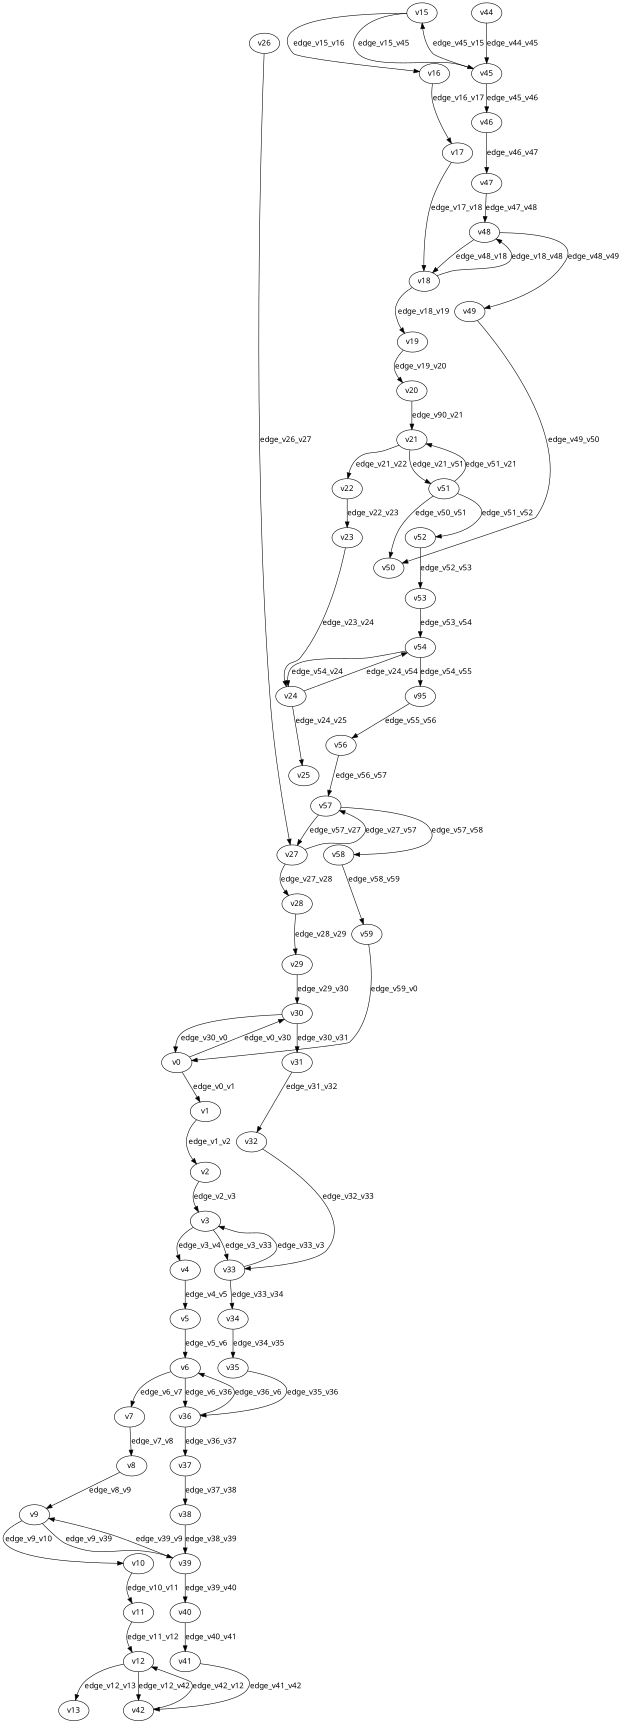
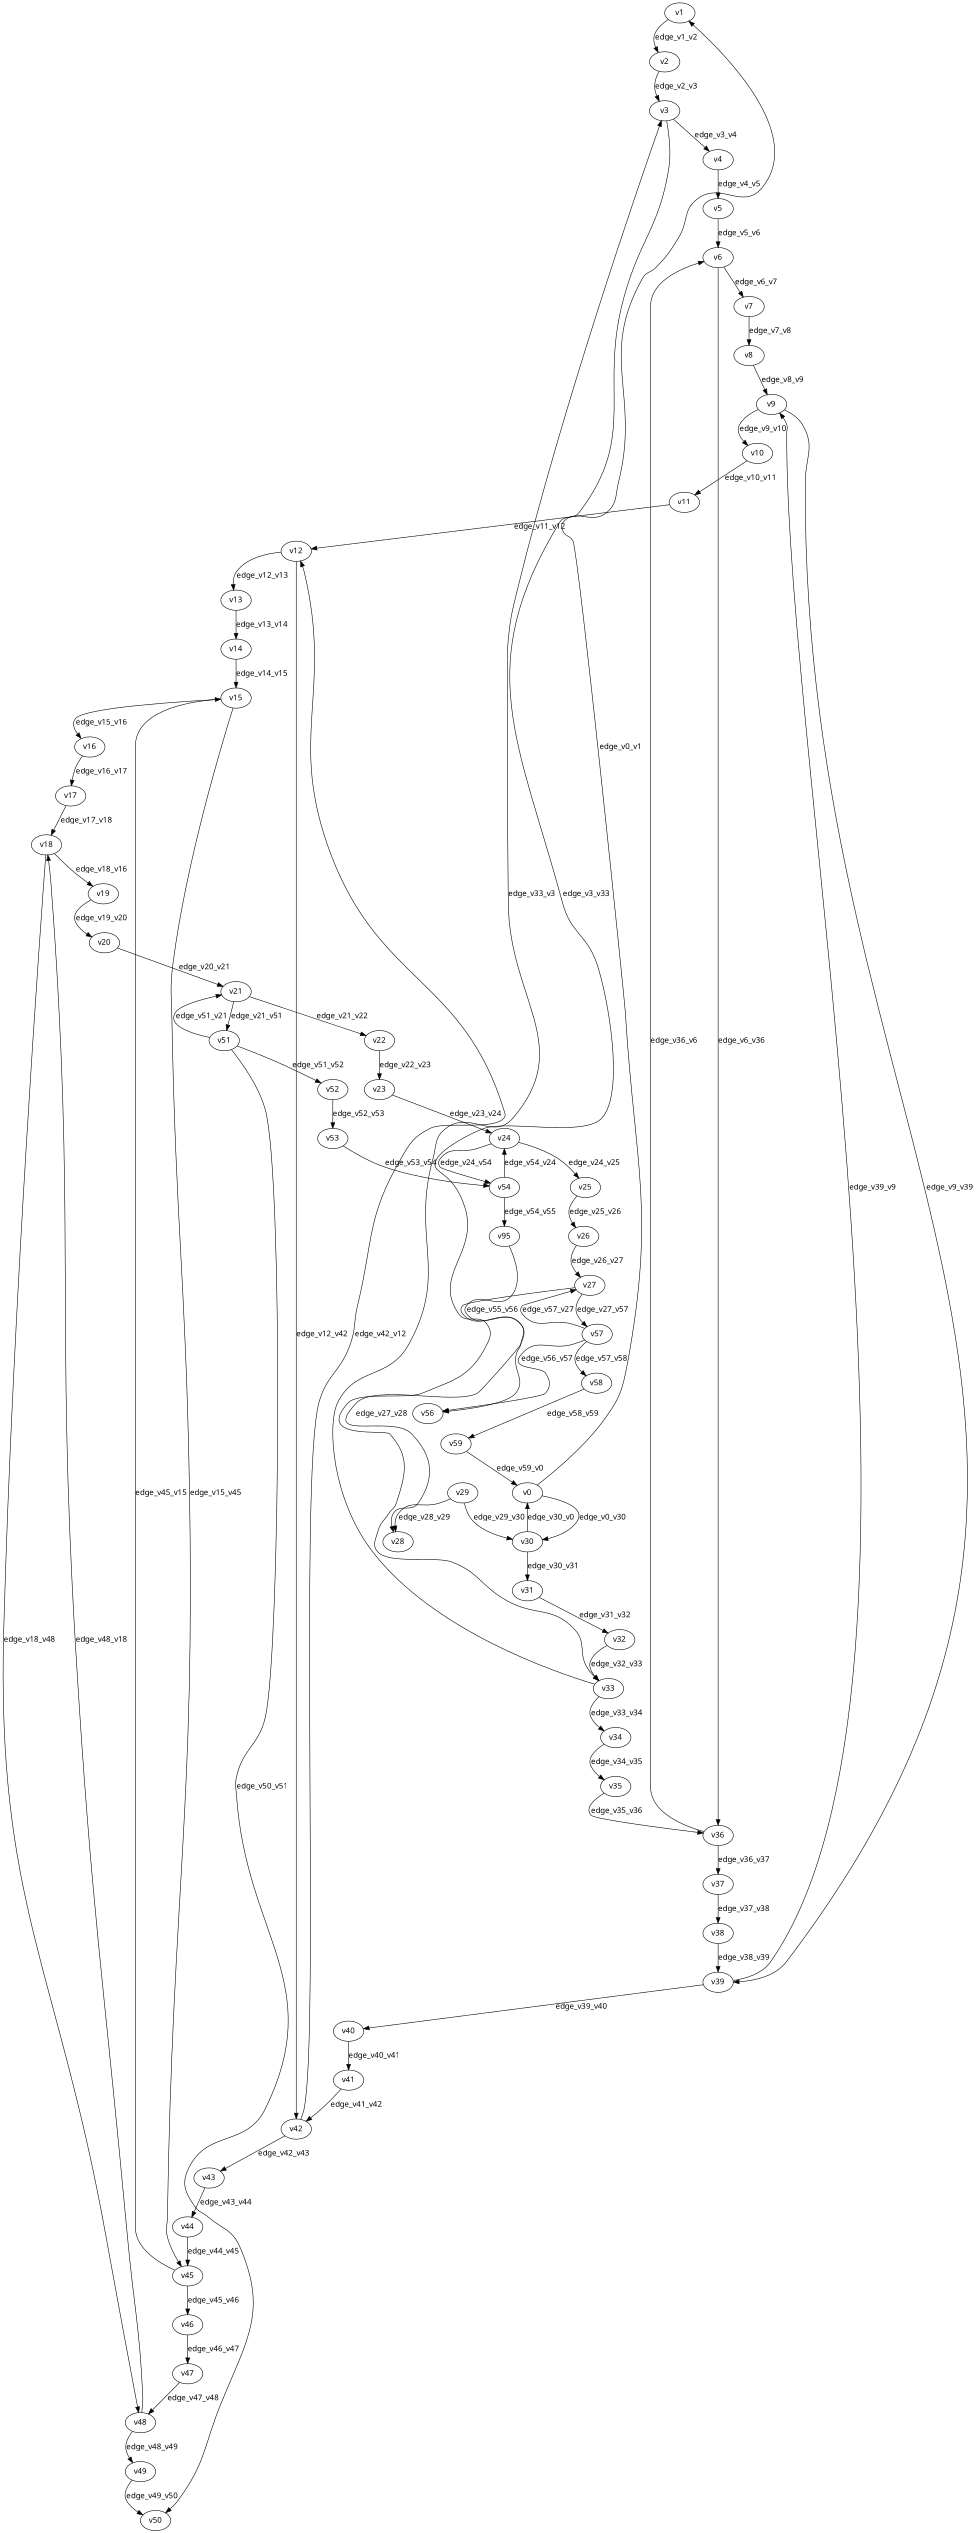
(424, 312) -> (102, 869)
(438, 415) -> (205, 967)
none -> (236, 649)
(334, 773) -> (549, 1380)
(295, 931) -> (422, 1505)
none -> (569, 1209)
none -> (209, 2178)
